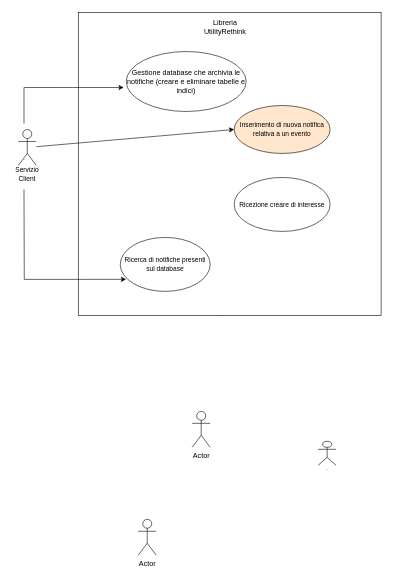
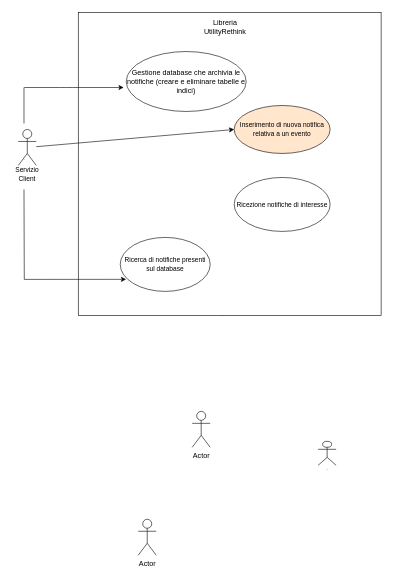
(282, 204) -> (282, 204)
